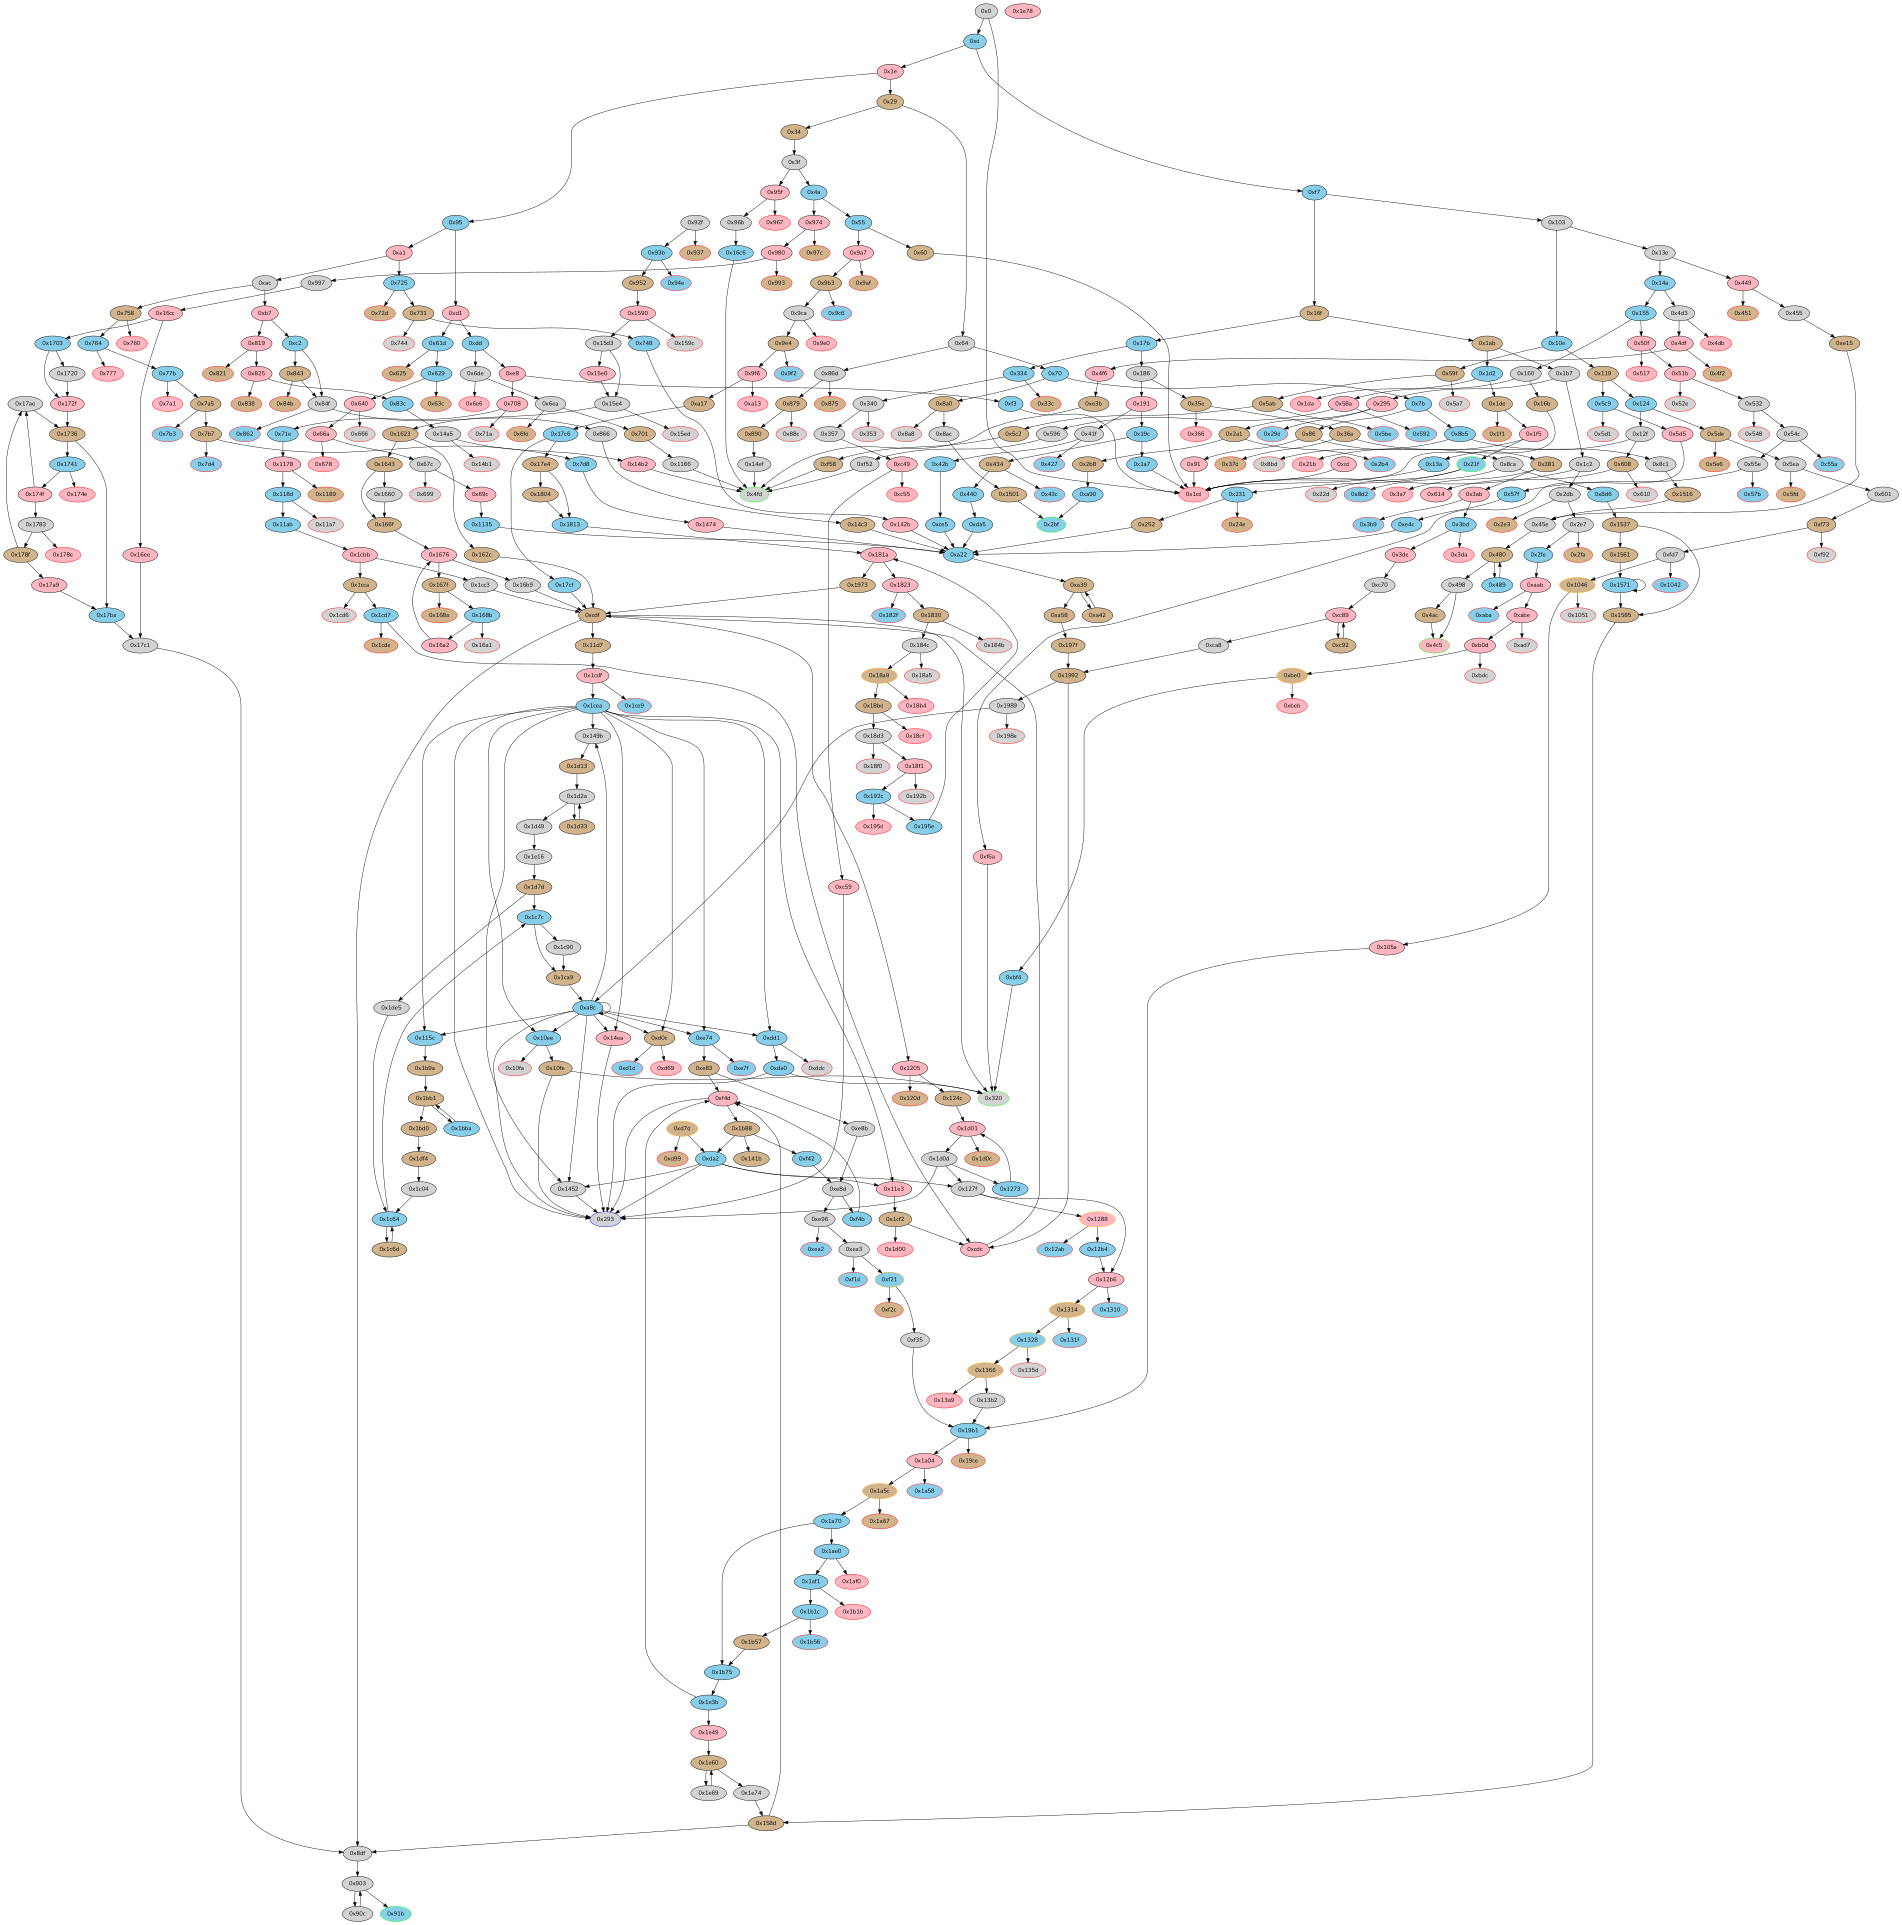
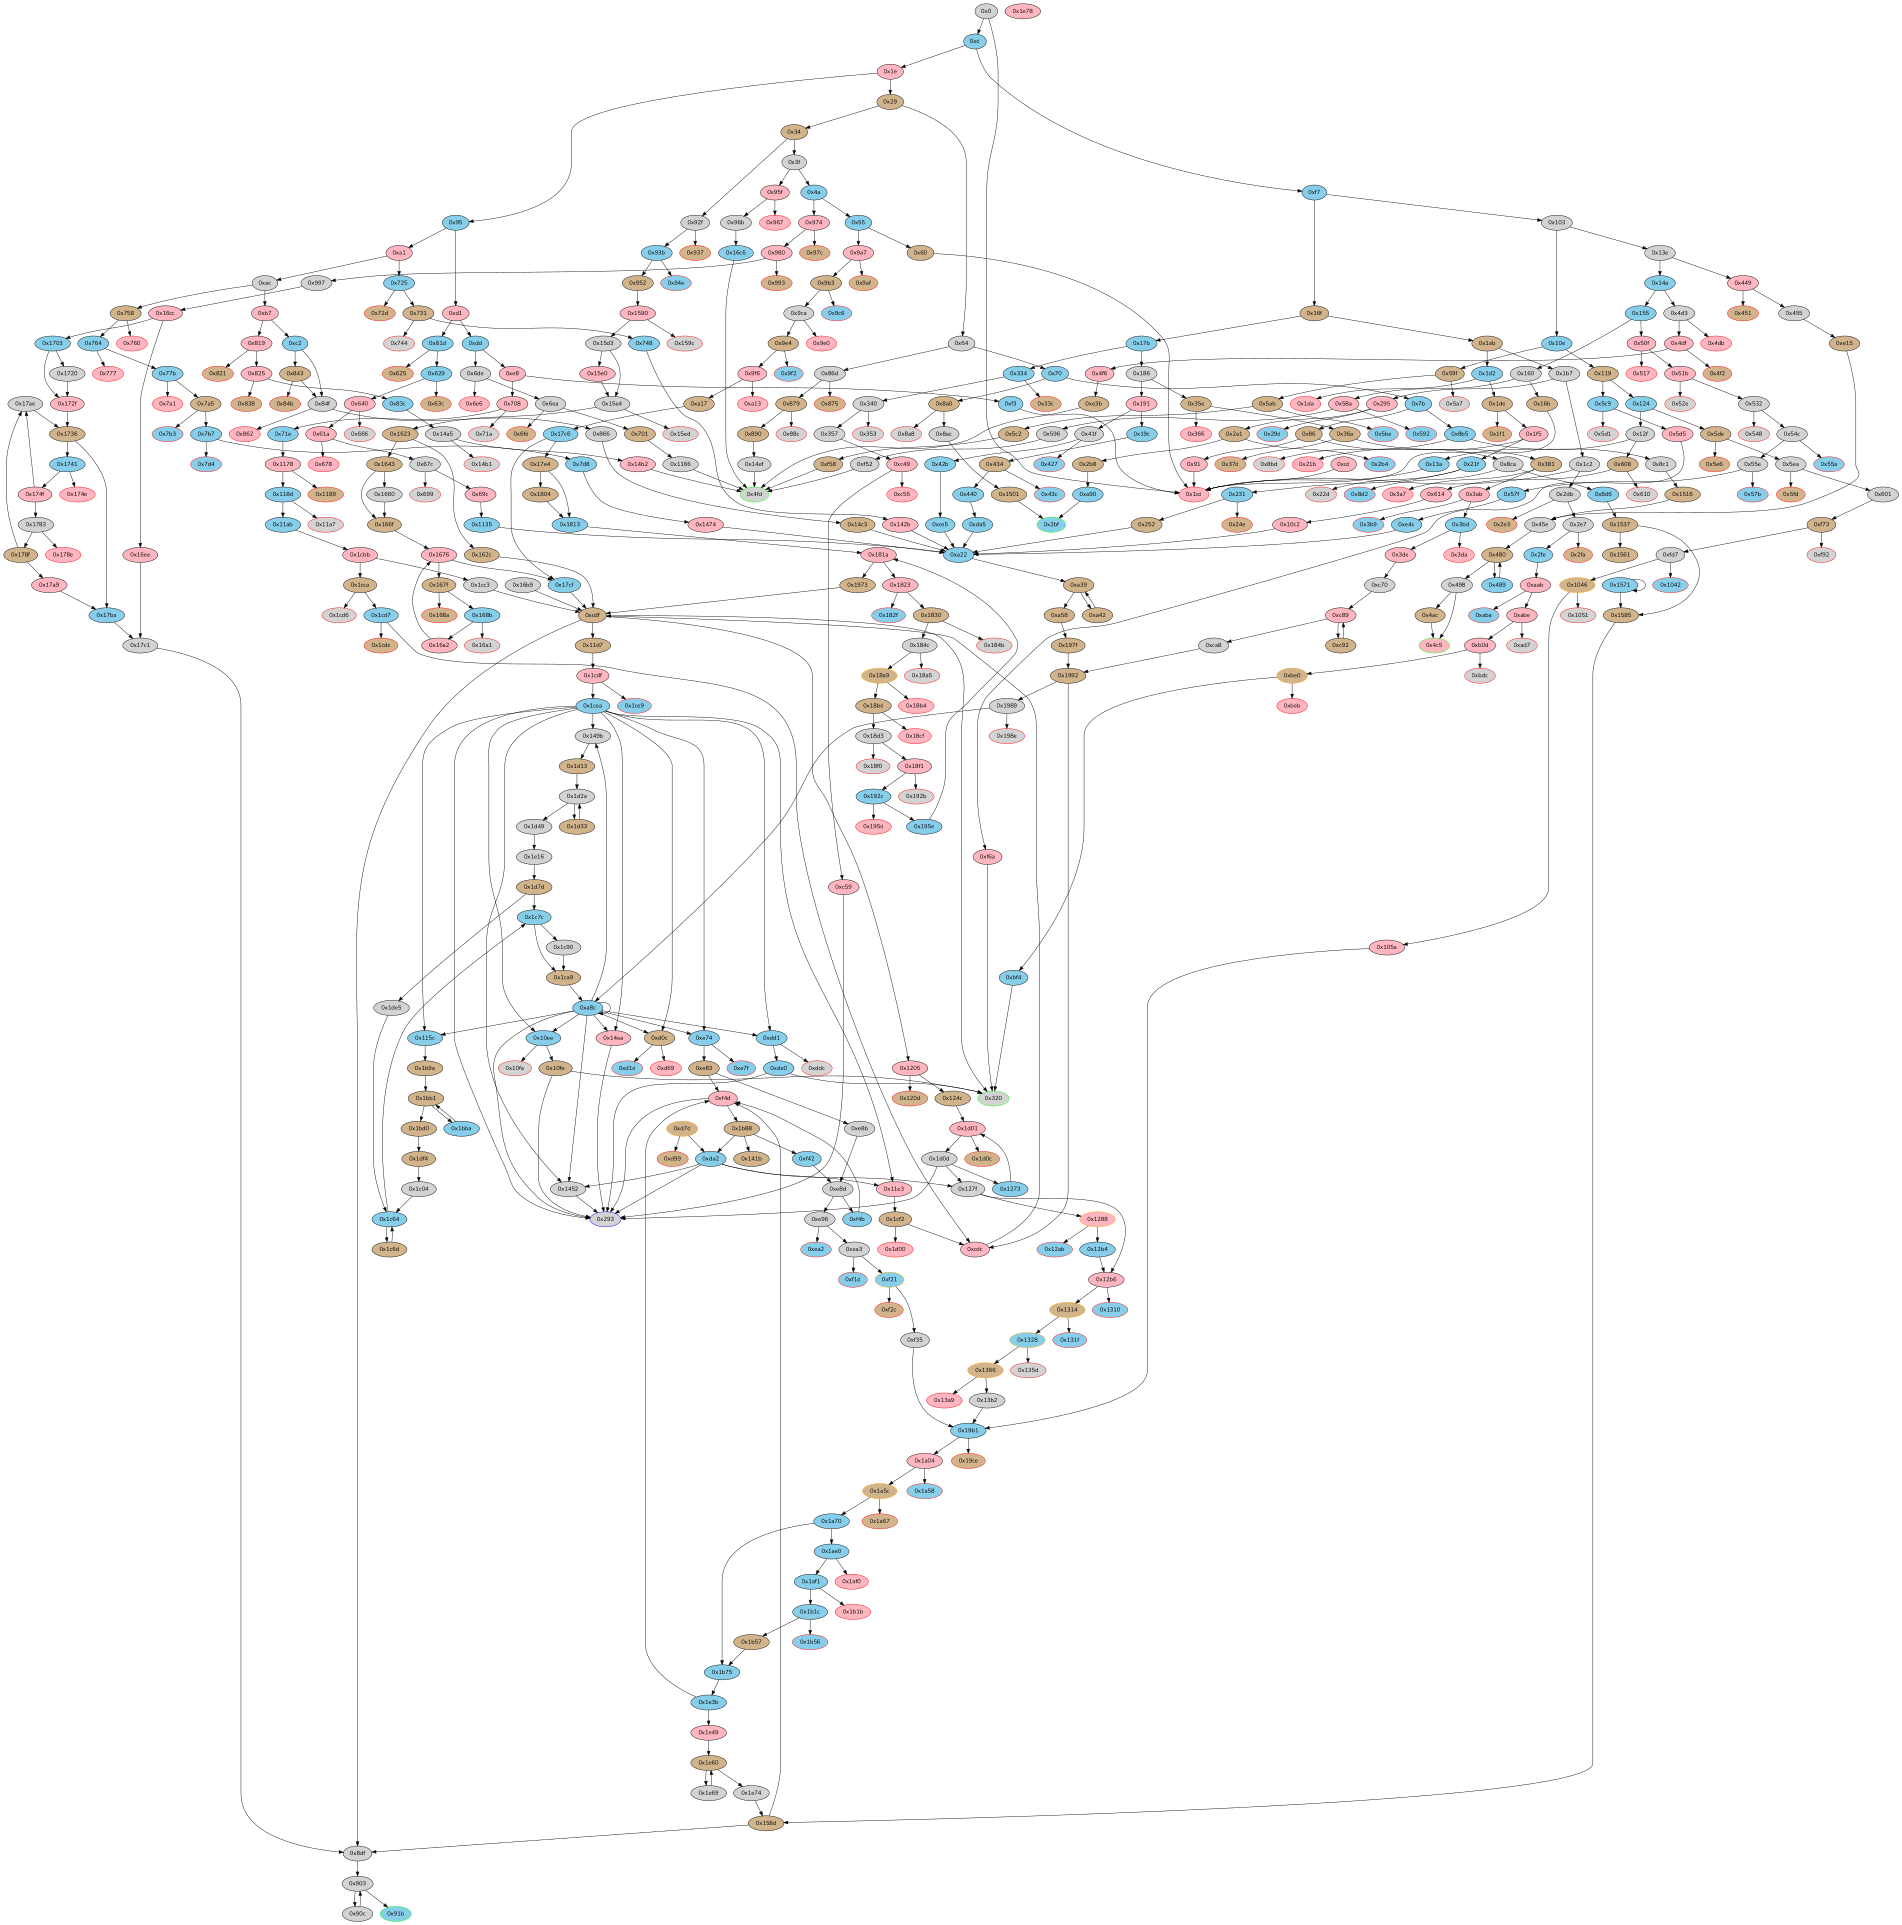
none -> (746, 176)
(206, 434) -> (206, 434)
(245, 434) -> (245, 434)
(321, 434) -> (321, 434)
(1142, 464) -> none
(1471, 464) -> (1471, 464)
none -> (1290, 525)
(1620, 568) -> none
(479, 569) -> (500, 570)
